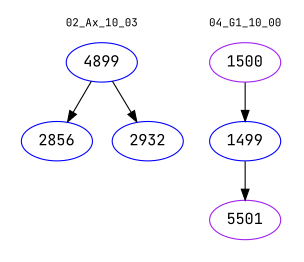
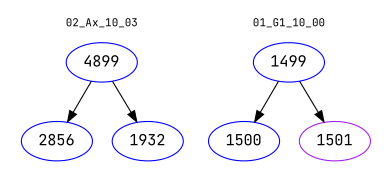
(246, 24) -> (289, 24)
(245, 62) -> (244, 141)
(245, 96) -> (269, 97)
(148, 141) -> (148, 141)
(245, 220) -> (335, 141)
